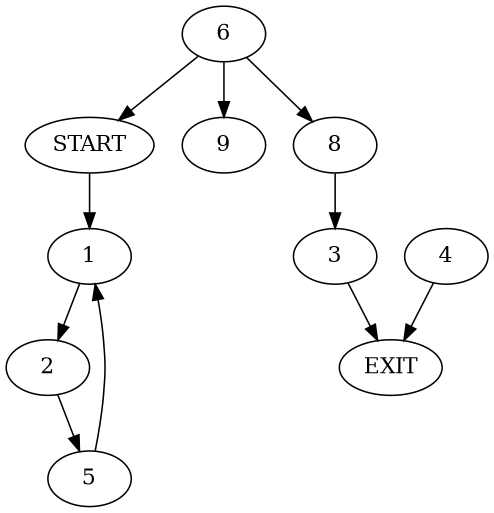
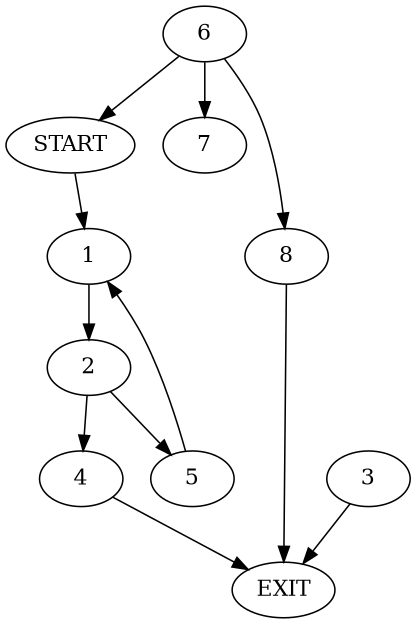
(224, 145) -> (205, 145)
(335, 193) -> (285, 415)
none -> (86, 416)
